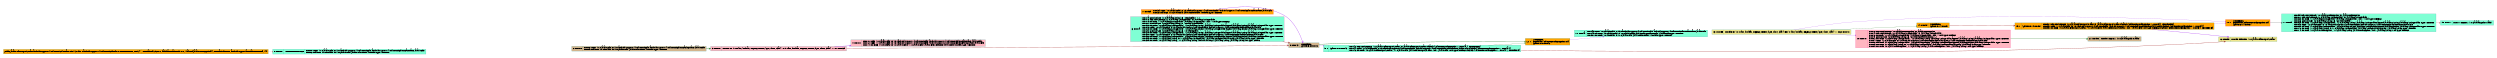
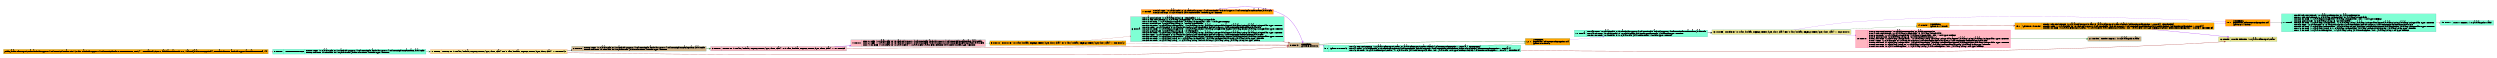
none -> (1709, 33)
none -> (1058, 43)
none -> (499, 52)
